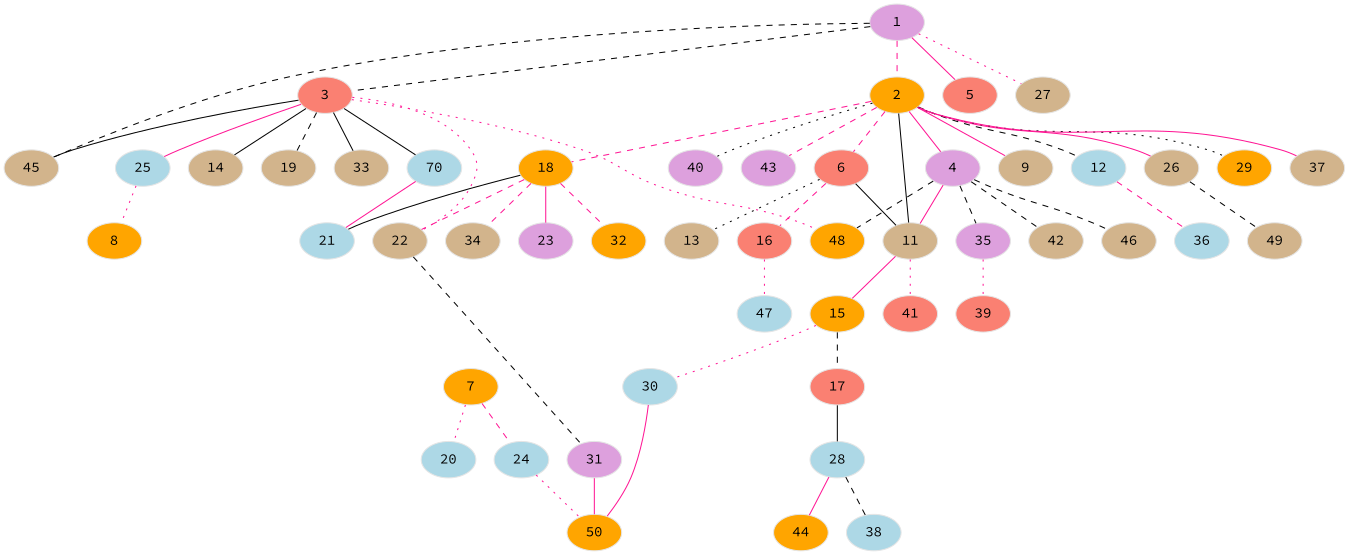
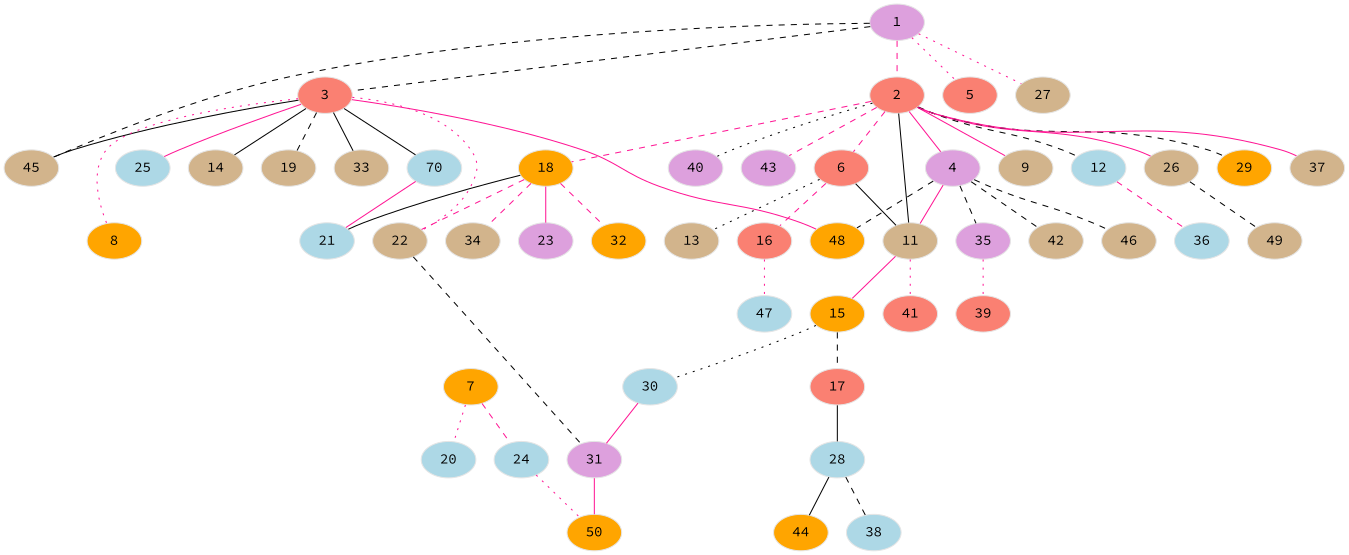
(933, 59) -> (933, 59)
(897, 95) -> (897, 95)
(1071, 132) -> (1071, 132)
(588, 152) -> (588, 152)
(129, 205) -> (111, 146)
(746, 353) -> (746, 353)
(636, 464) -> (622, 423)
(819, 496) -> (819, 496)
